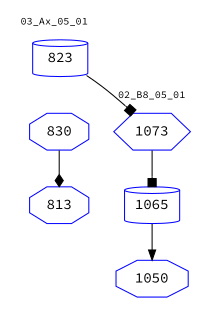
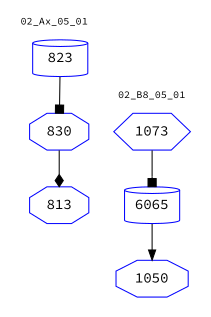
(55, 22) -> (55, 22)
(111, 94) -> (60, 90)
(152, 205) -> (152, 205)
